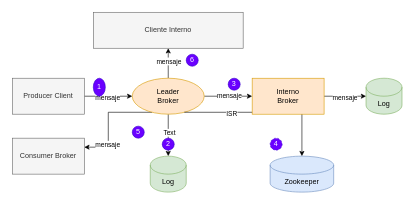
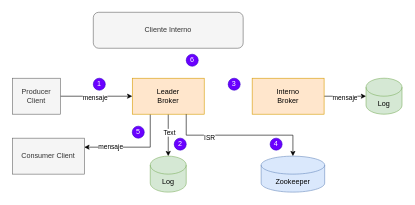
(168, 30) -> (168, 30)
(168, 59) -> none
(99, 87) -> (99, 84)
(48, 96) -> (36, 96)
(168, 96) -> (168, 96)
(231, 96) -> none
(168, 144) -> (180, 144)
(276, 144) -> (276, 144)
(48, 156) -> (48, 156)
(302, 174) -> (293, 174)
